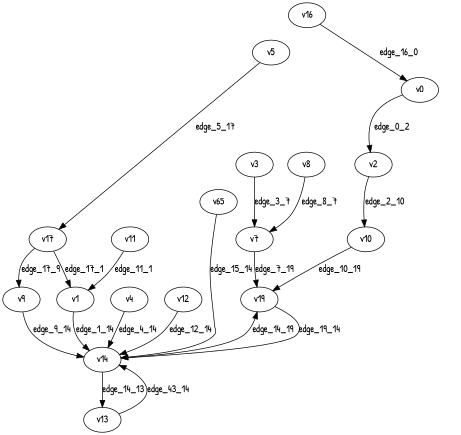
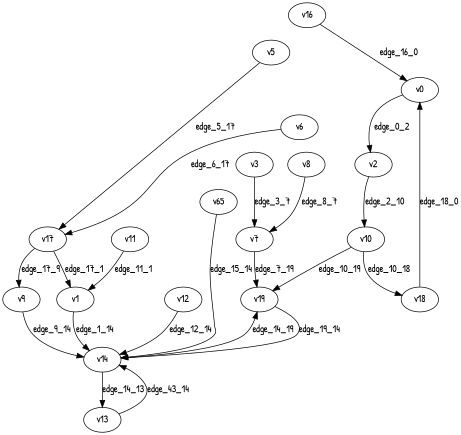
none -> (299, 127)
(129, 299) -> none
none -> (420, 299)
